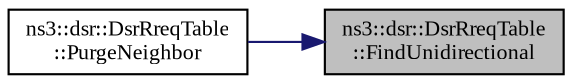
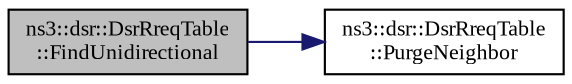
(275, 42) -> (275, 42)
